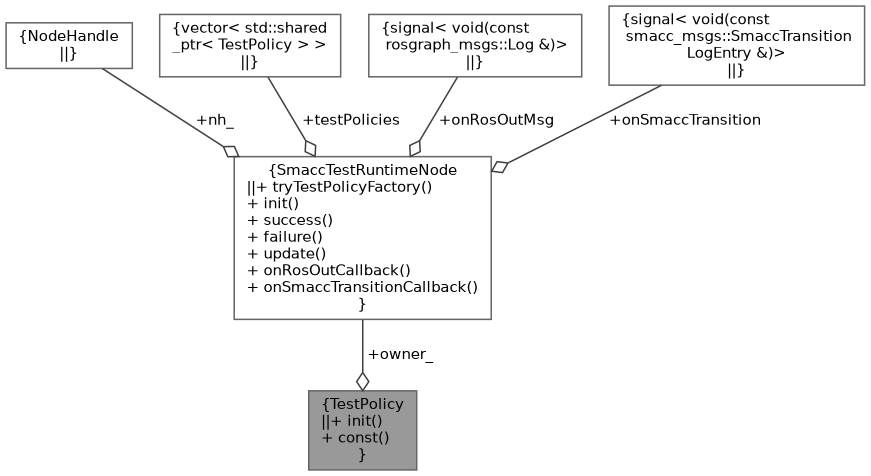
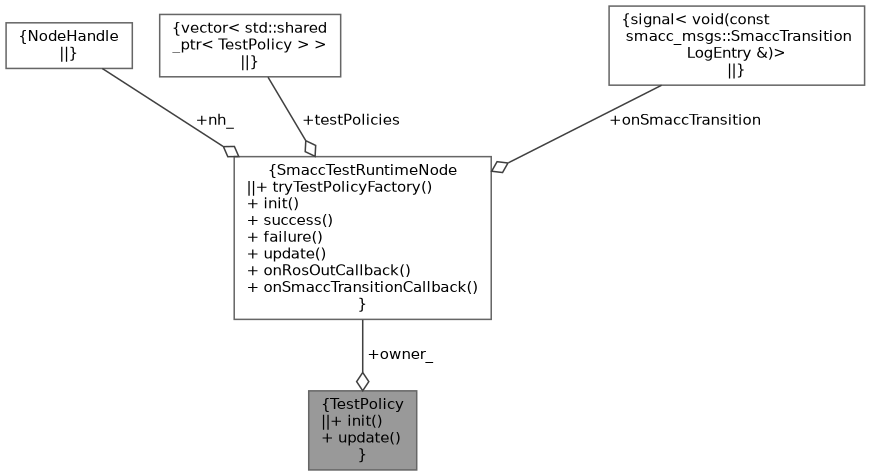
(475, 46) -> none
(363, 430) -> (363, 430)
